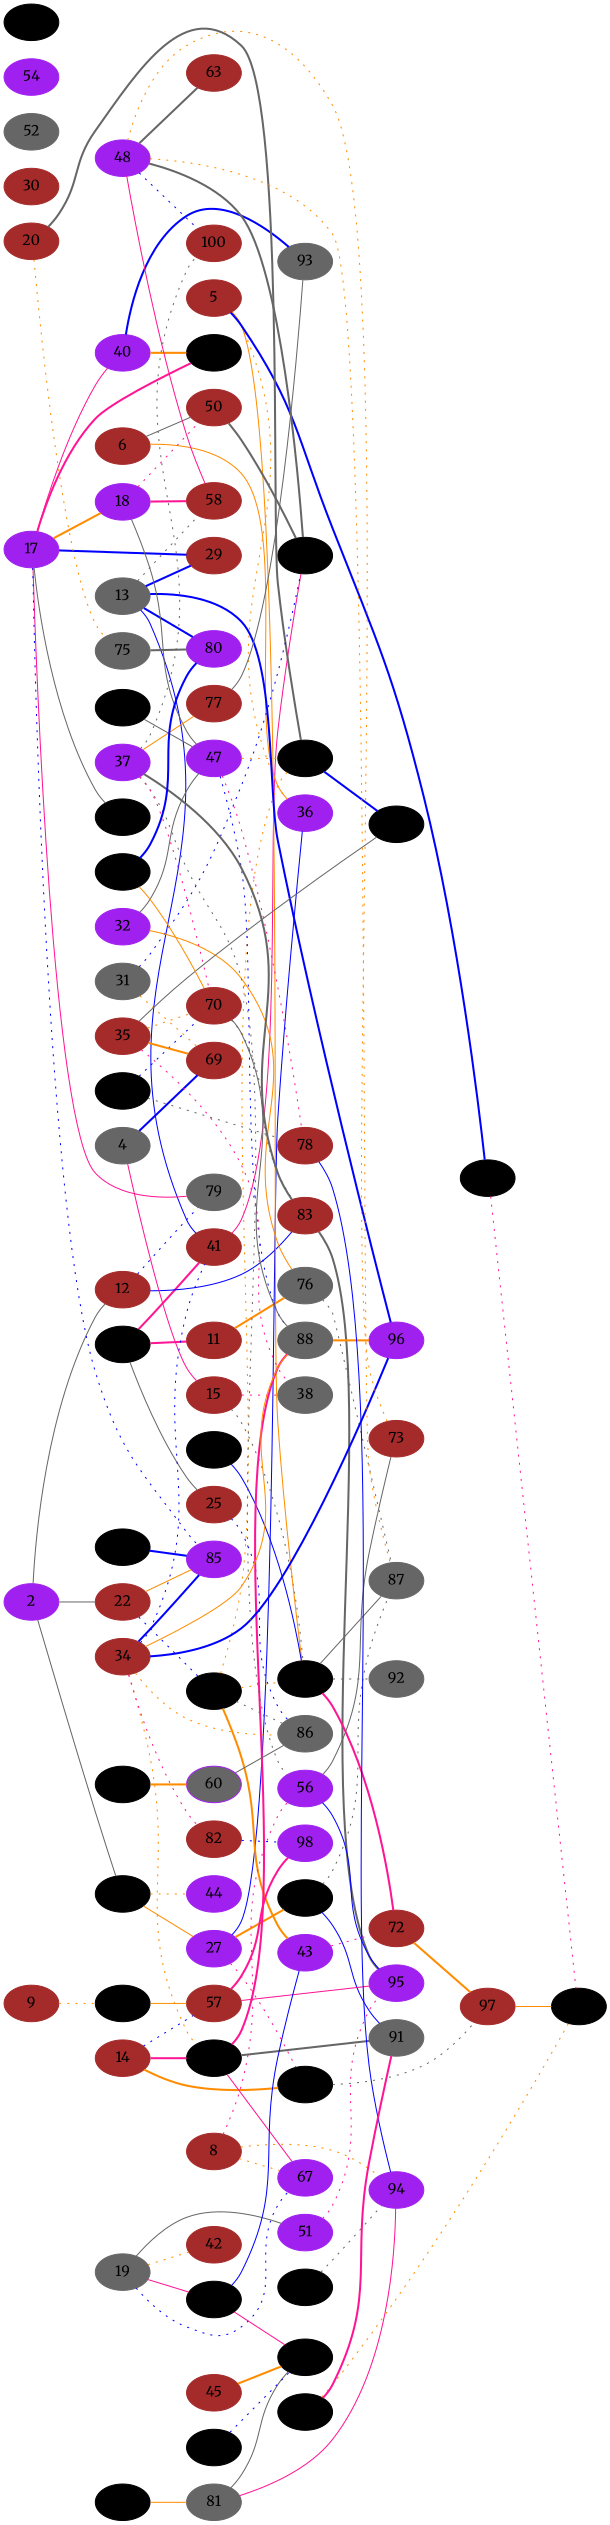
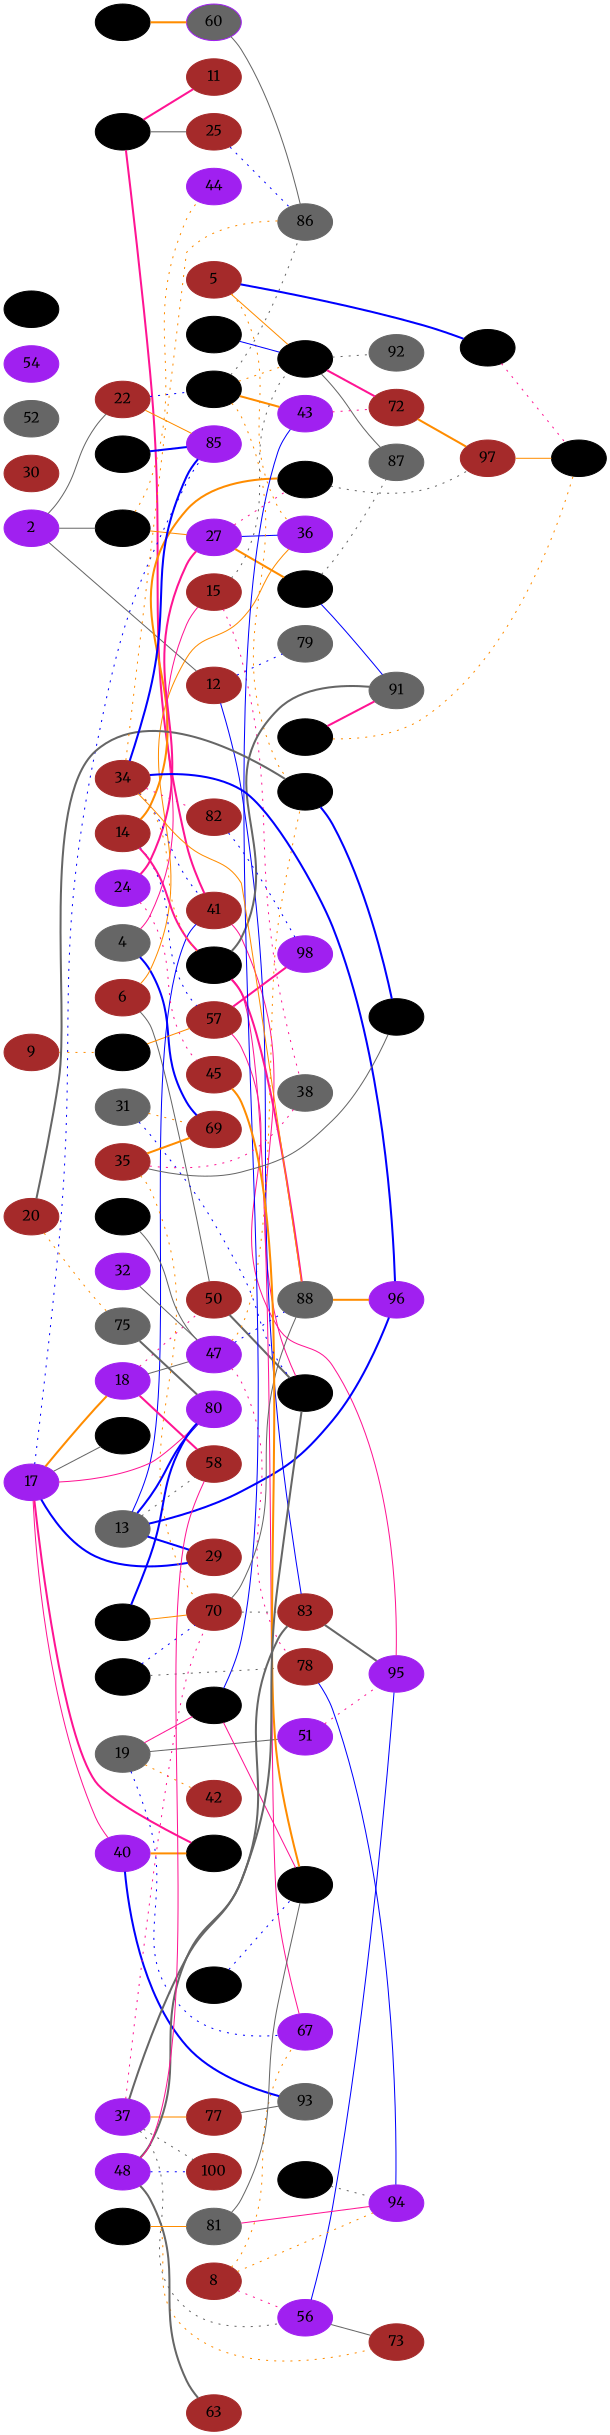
(360, 682) -> none
none -> (123, 888)
(52, 922) -> (135, 1469)
(305, 1286) -> none
